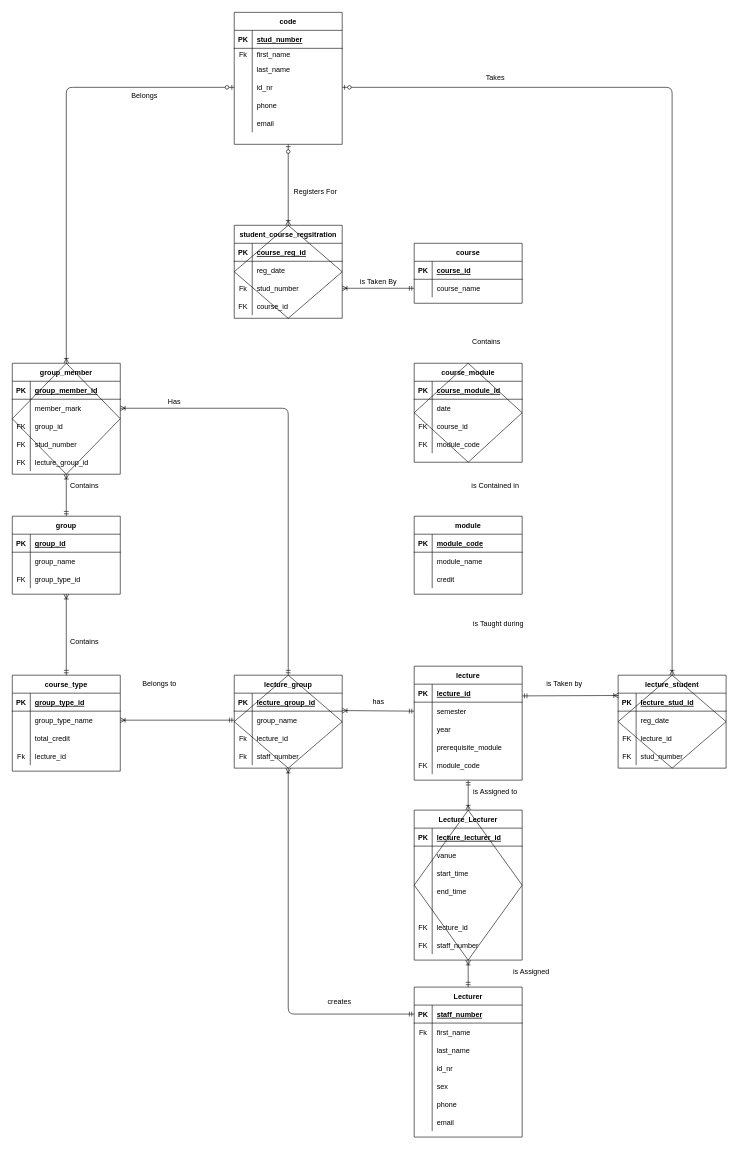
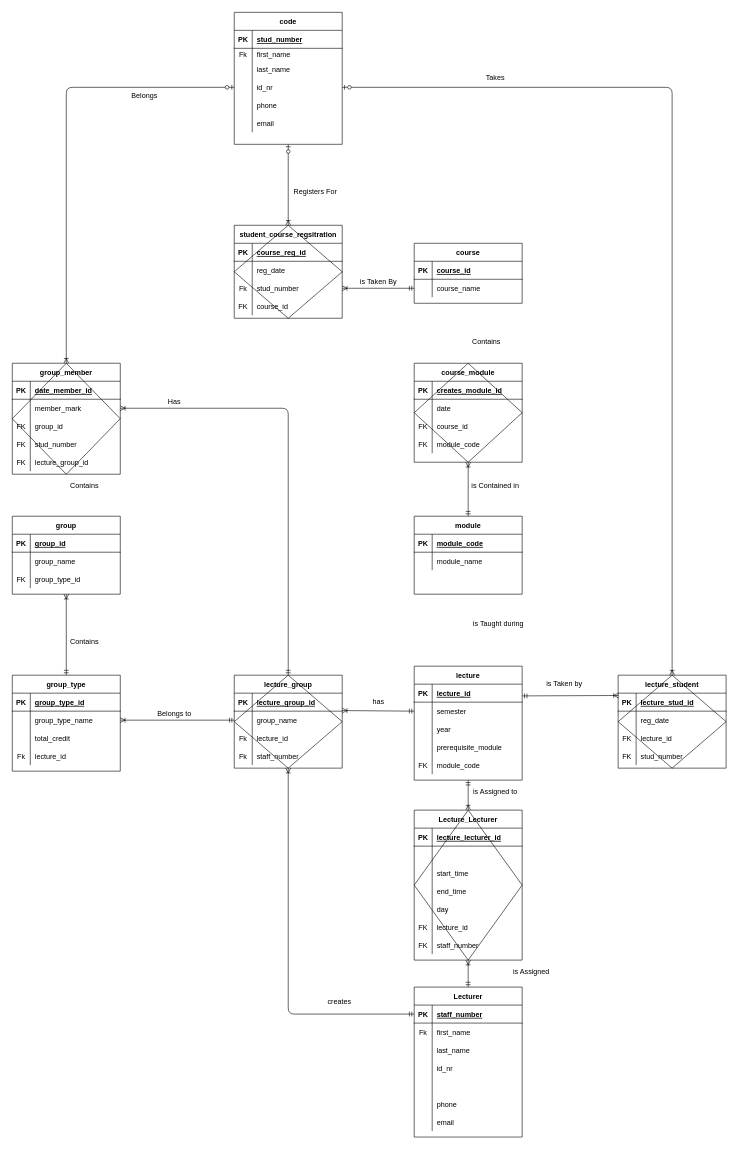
(64, 391) -> (62, 391)
(467, 391) -> (469, 391)
(66, 496) -> none
none -> (468, 512)
(477, 579) -> none
(159, 684) -> (174, 714)
(66, 685) -> (66, 685)
(477, 855) -> none
none -> (477, 909)
(477, 1086) -> none
